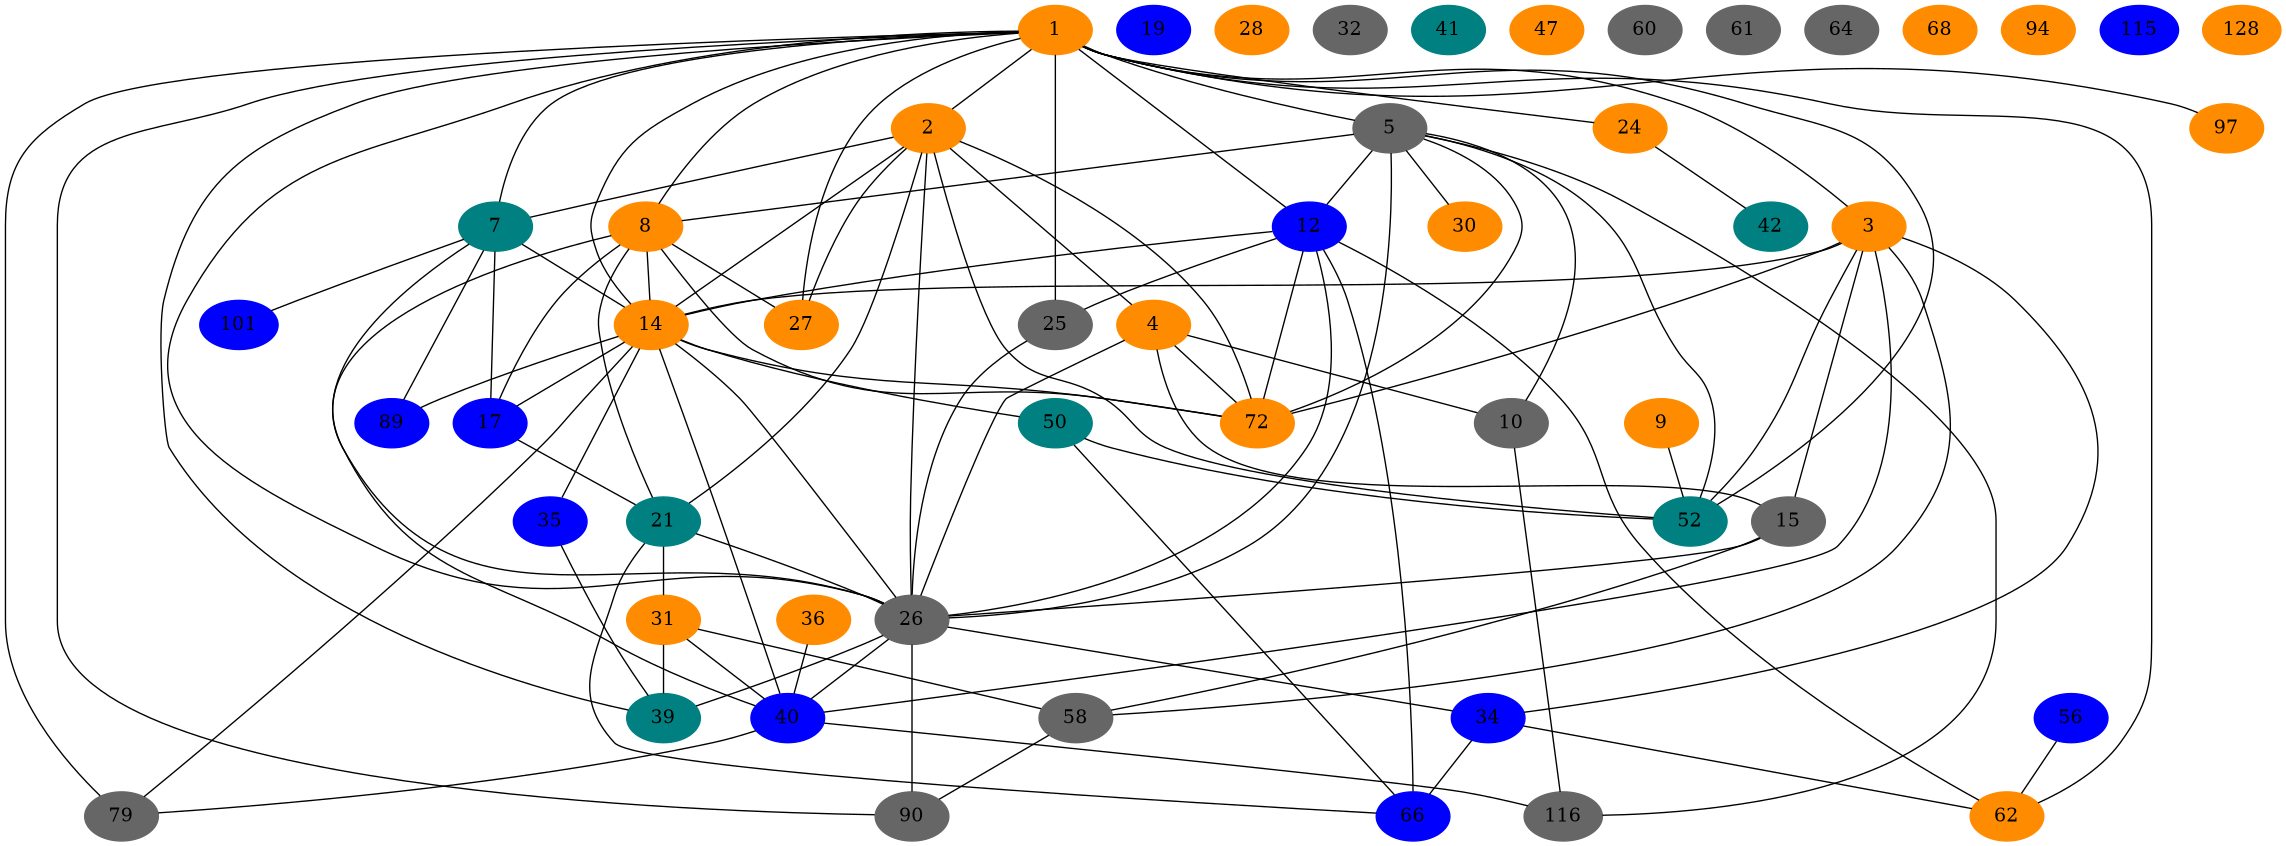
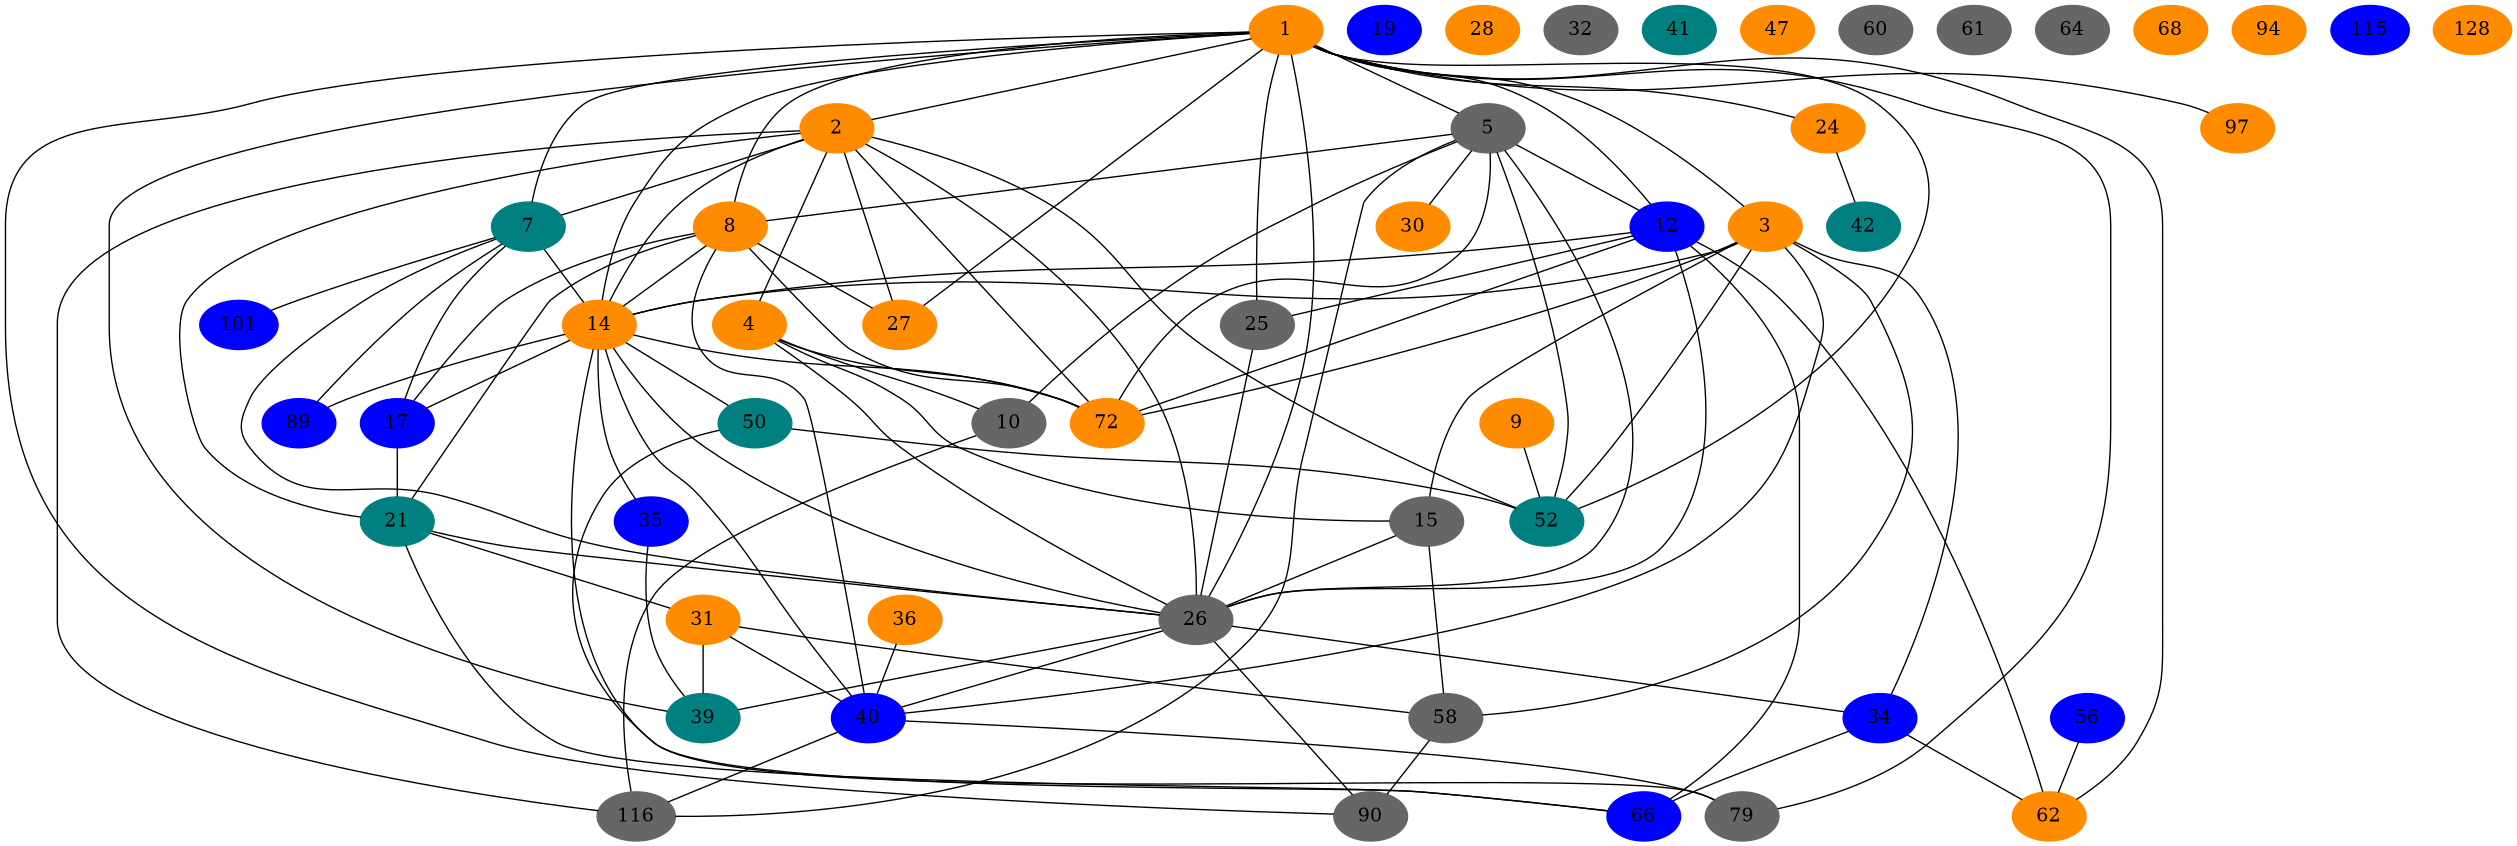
none -> (57, 371)
